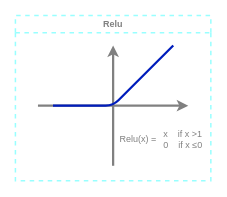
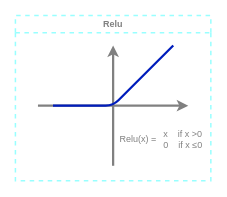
(183, 139) -> (183, 139)
